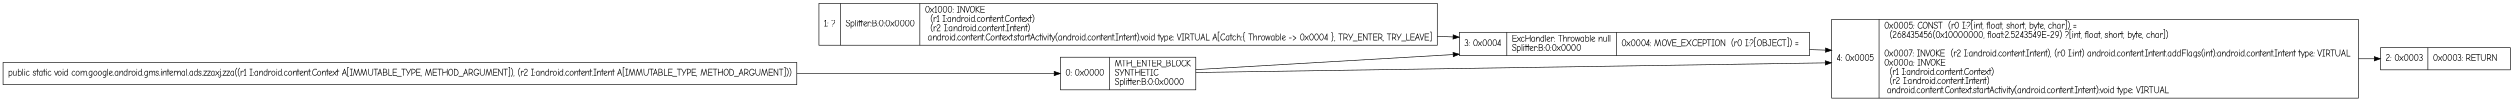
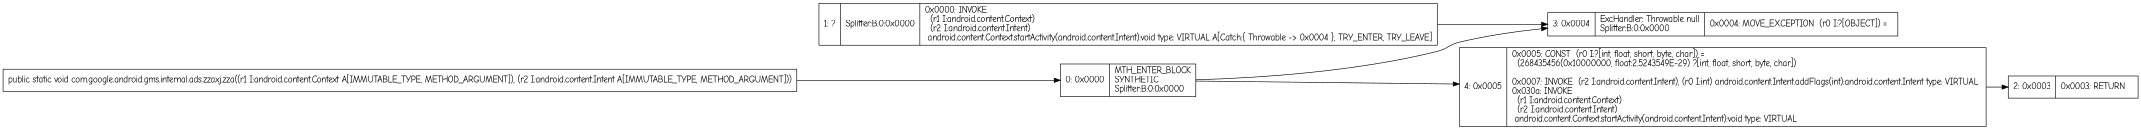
(958, 10) -> (959, 10)
(1817, 50) -> none
(1918, 63) -> (1545, 91)
